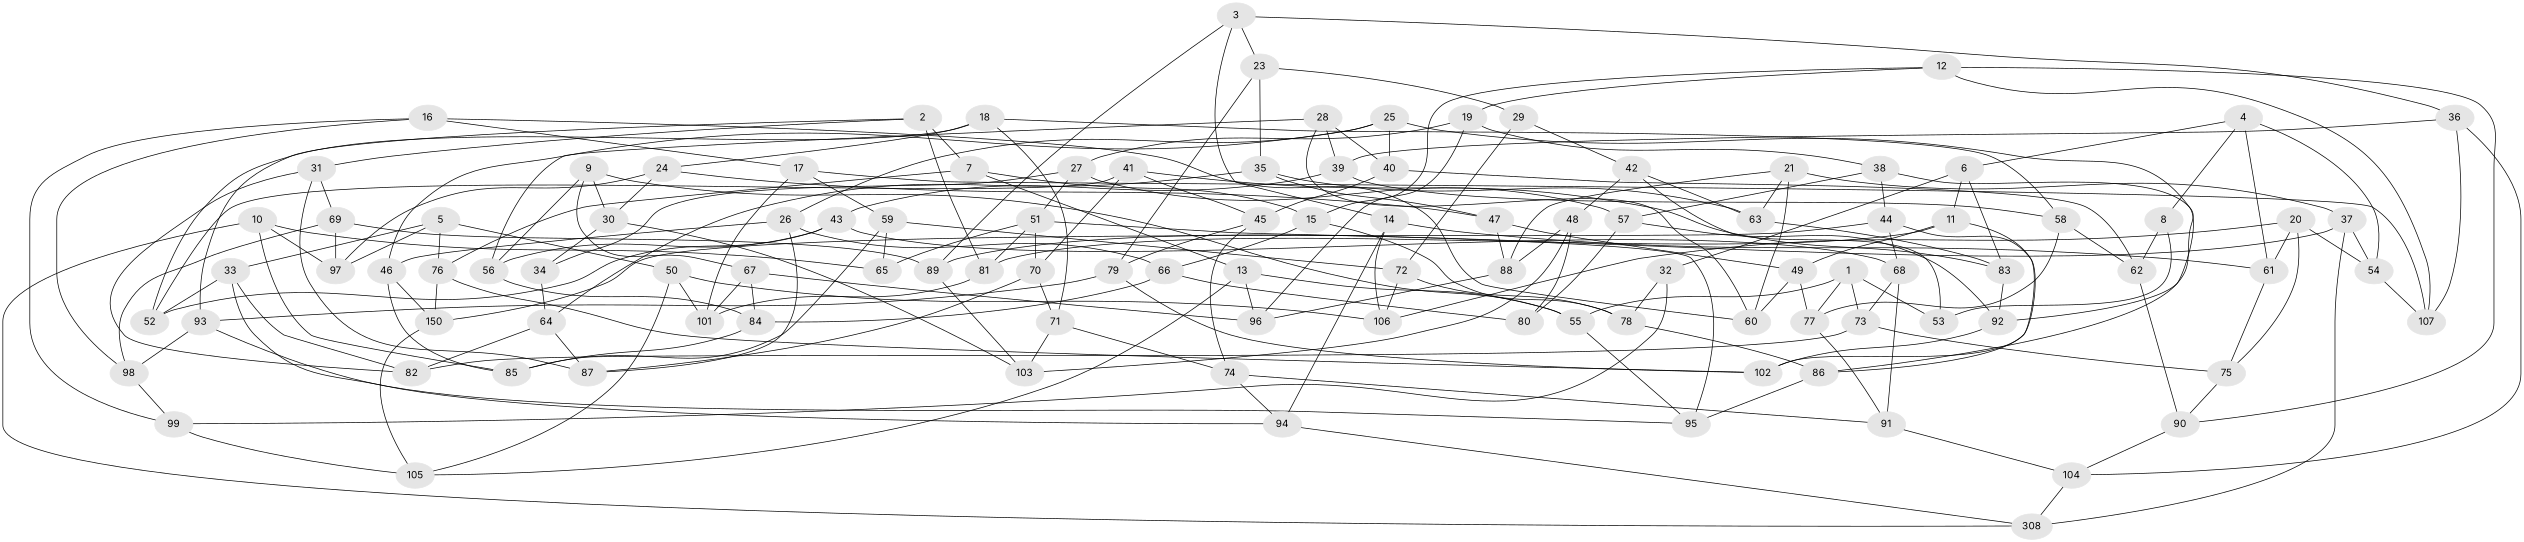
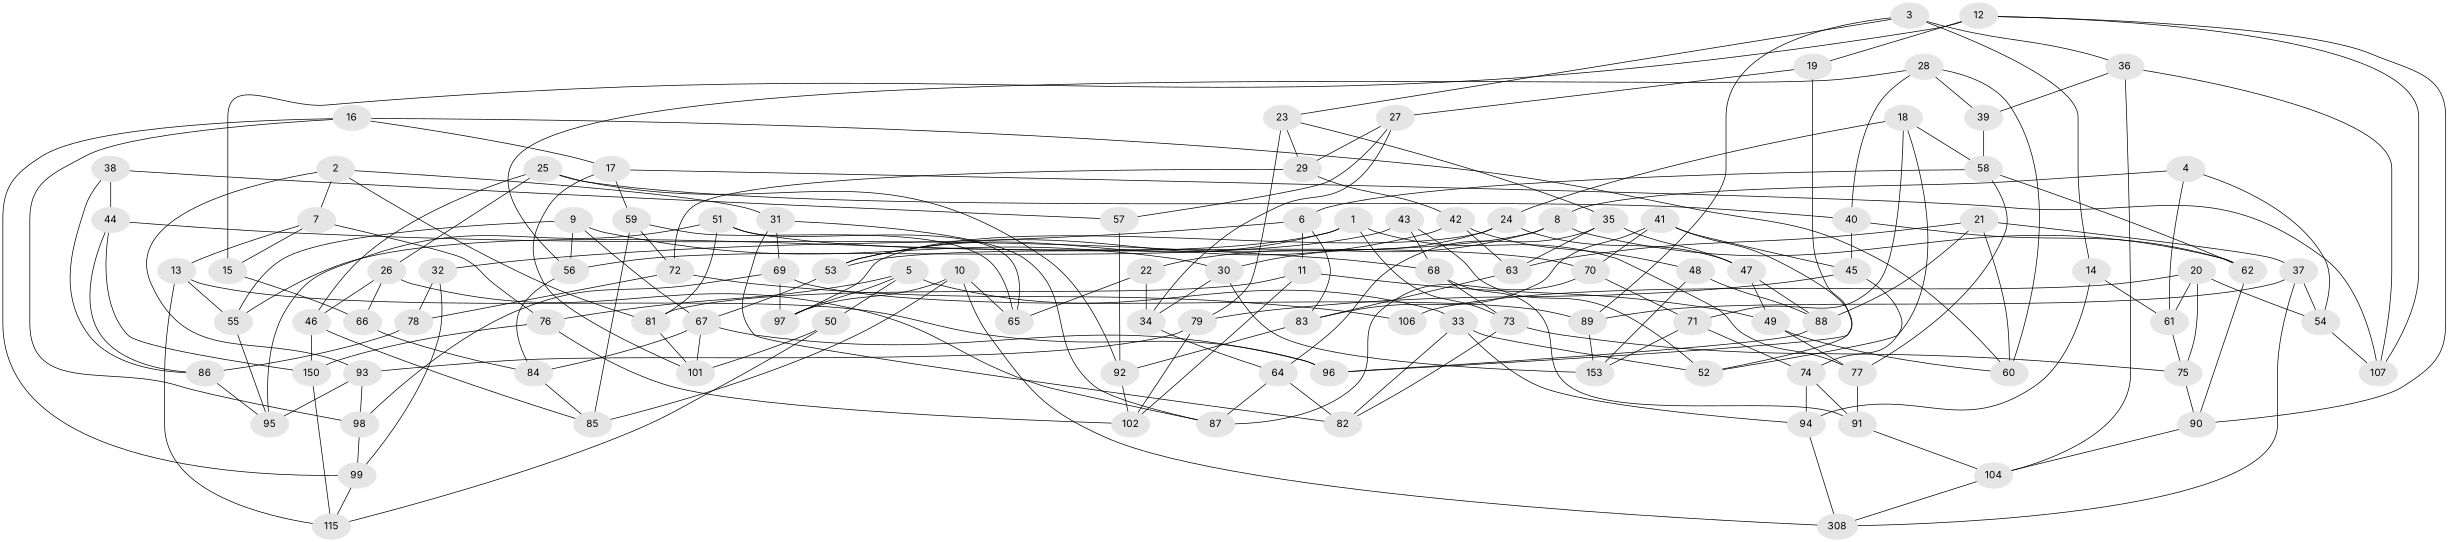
(2104, 143) -> (1656, 177)
(1671, 150) -> none
(1085, 188) -> none
(1056, 194) -> (1349, 143)
none -> (1146, 271)
(1375, 272) -> none
(1465, 287) -> none
none -> (768, 299)
(1094, 301) -> none
(1524, 322) -> none
(1025, 373) -> (1595, 373)
(415, 476) -> (331, 527)
